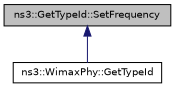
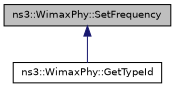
(87, 15) -> (87, 15)
